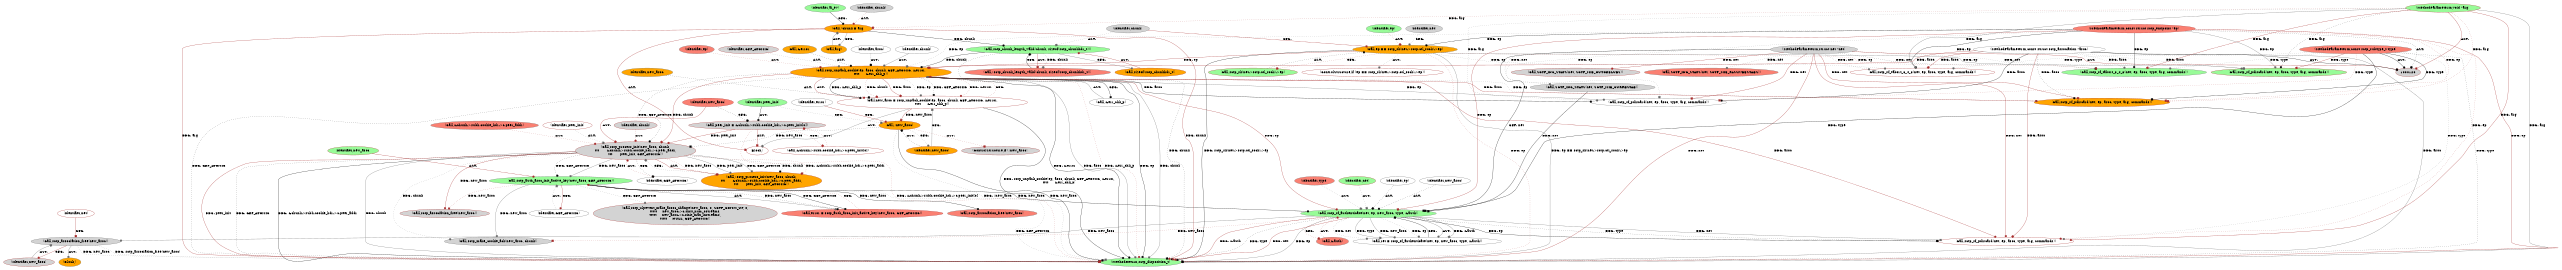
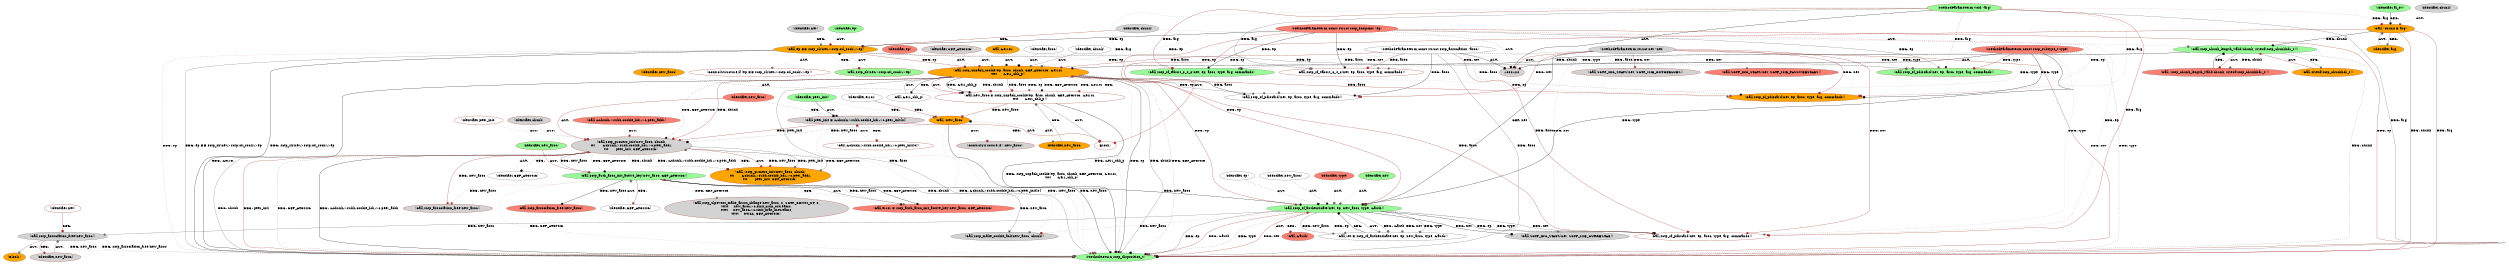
(2452, 48) -> (1720, 29)
(834, 49) -> (2385, 49)
(1518, 172) -> (1439, 223)
